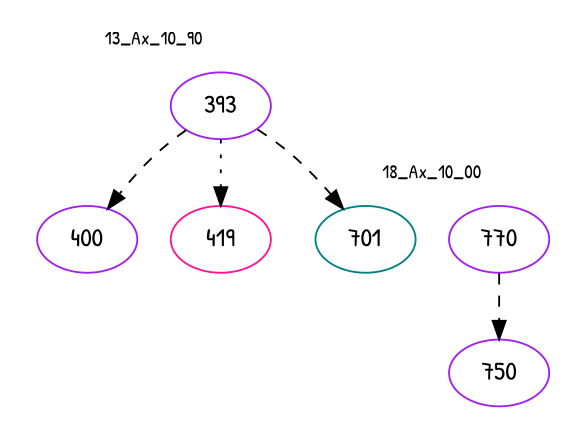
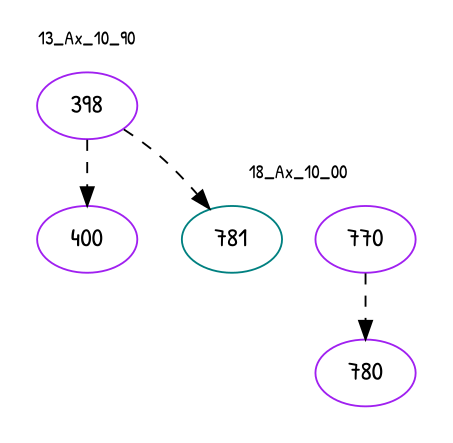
(221, 106) -> (87, 106)
(221, 239) -> none
(366, 239) -> (232, 239)
(499, 373) -> (366, 373)
